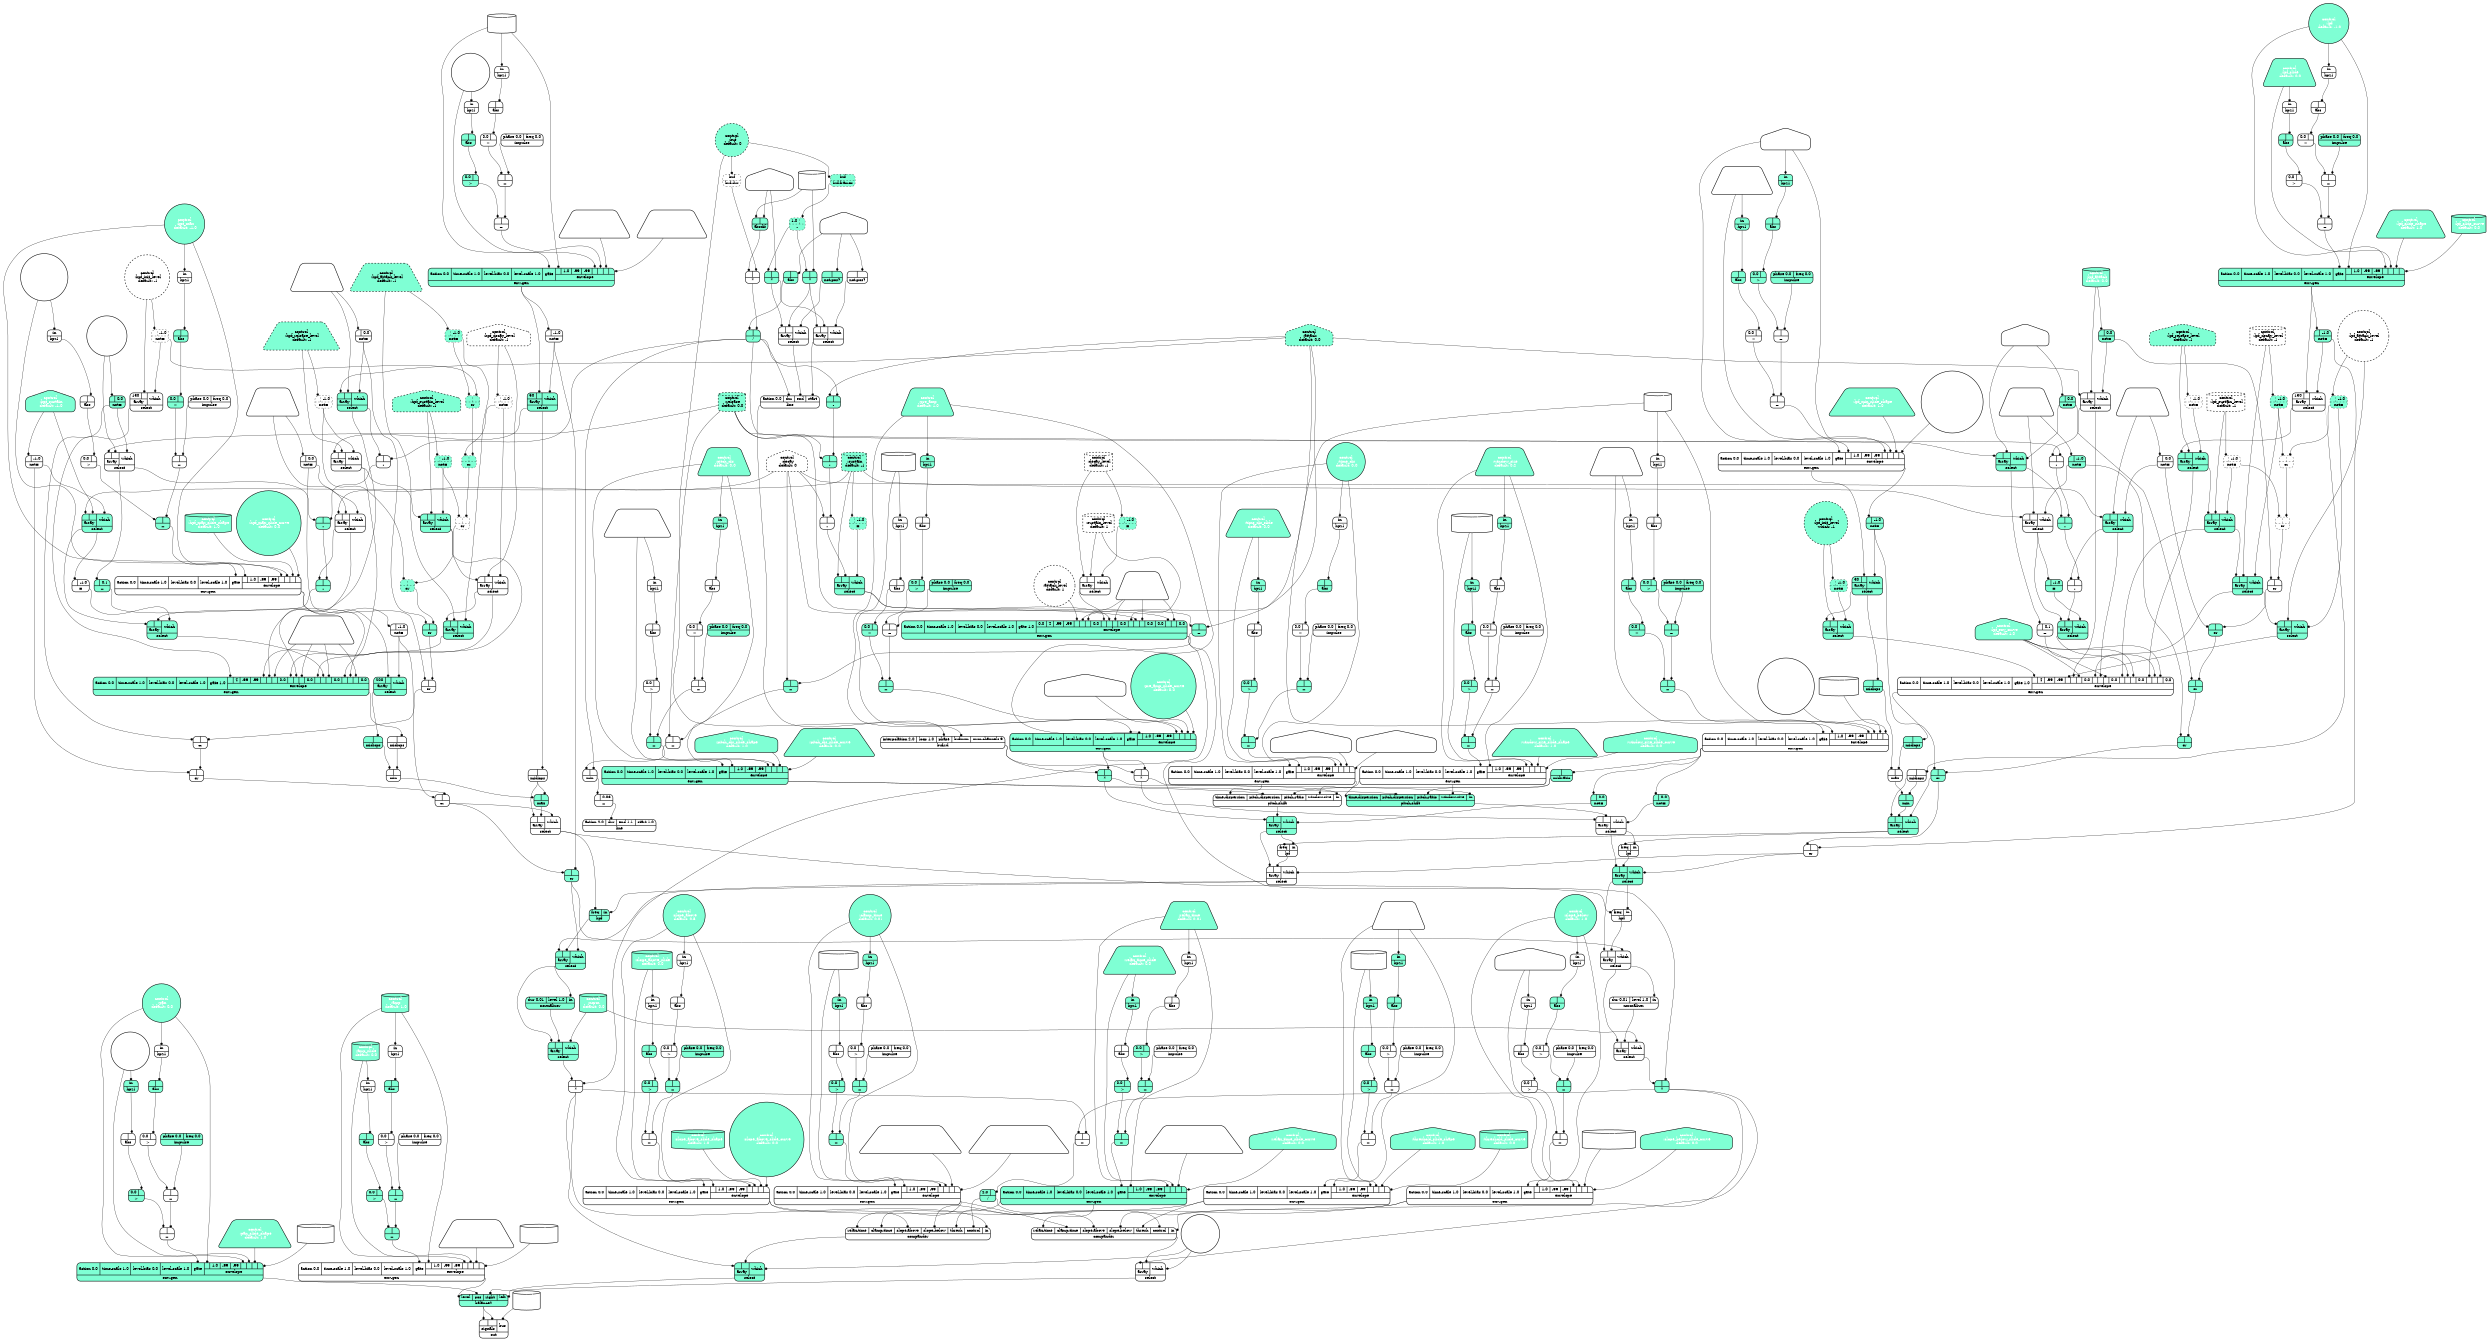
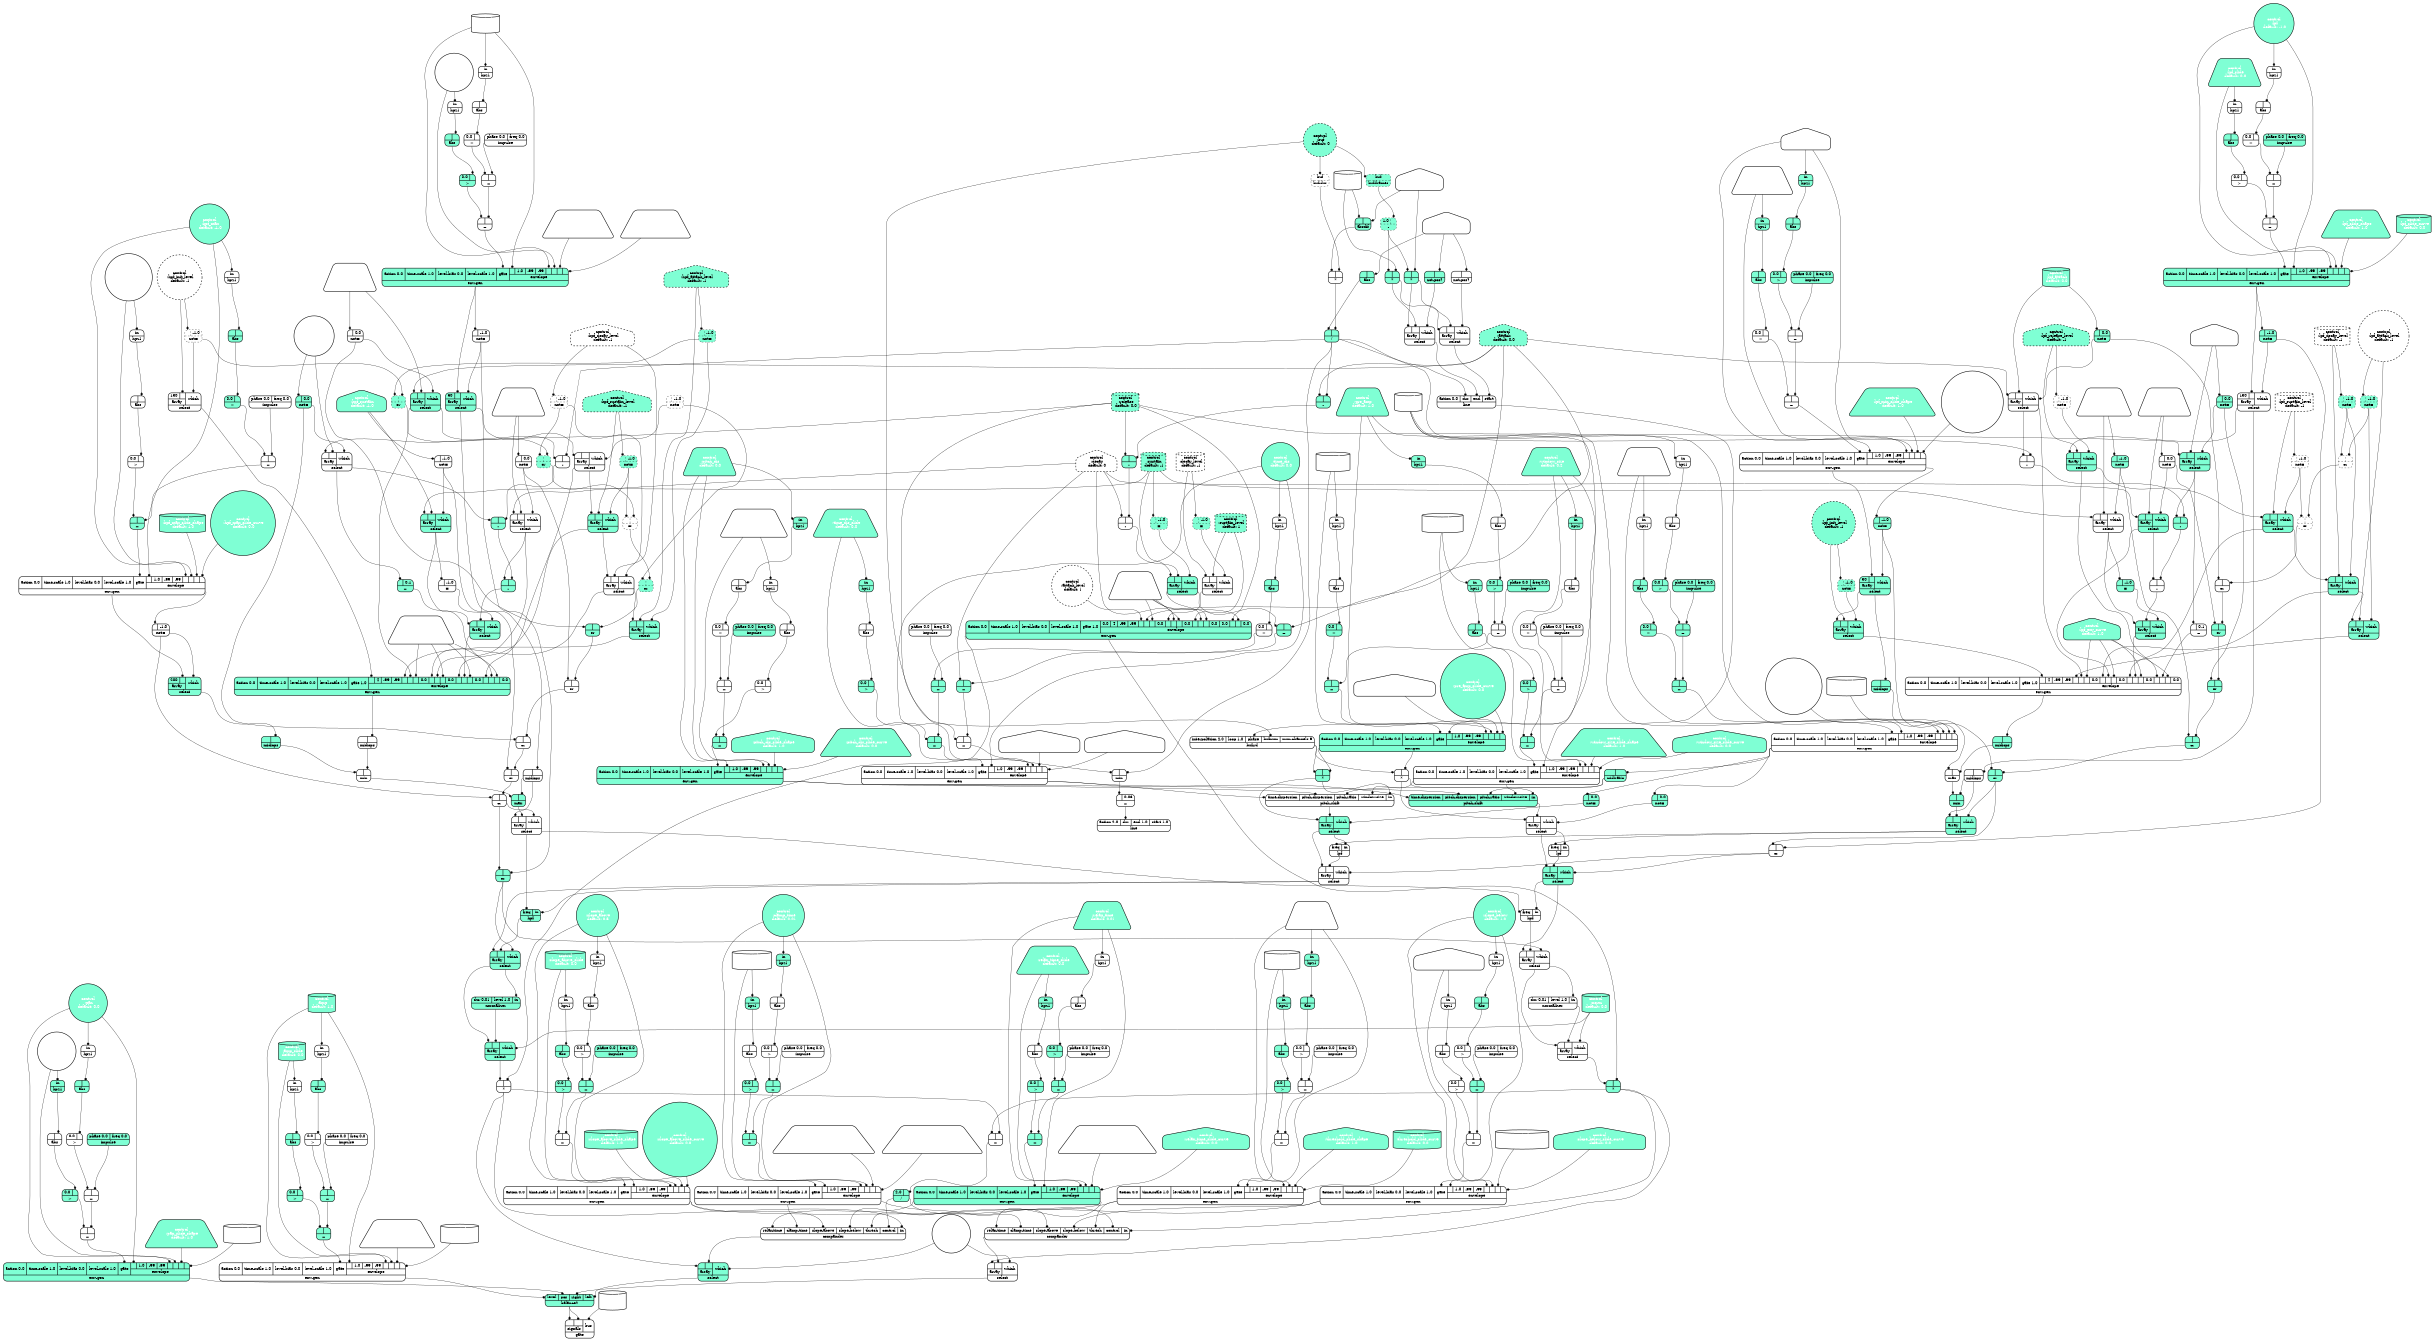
(386, 277) -> (696, 277)
(301, 336) -> none
(1098, 523) -> (1231, 523)
(1826, 523) -> (1834, 523)
(614, 810) -> (1126, 811)
(626, 822) -> (1140, 822)
(494, 1335) -> (580, 1335)
